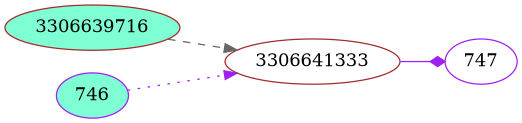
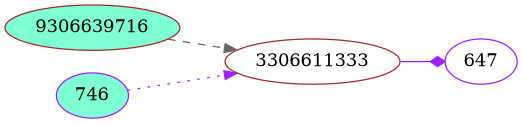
(92, 28) -> (92, 28)
(313, 62) -> (313, 62)
(481, 62) -> (481, 62)
